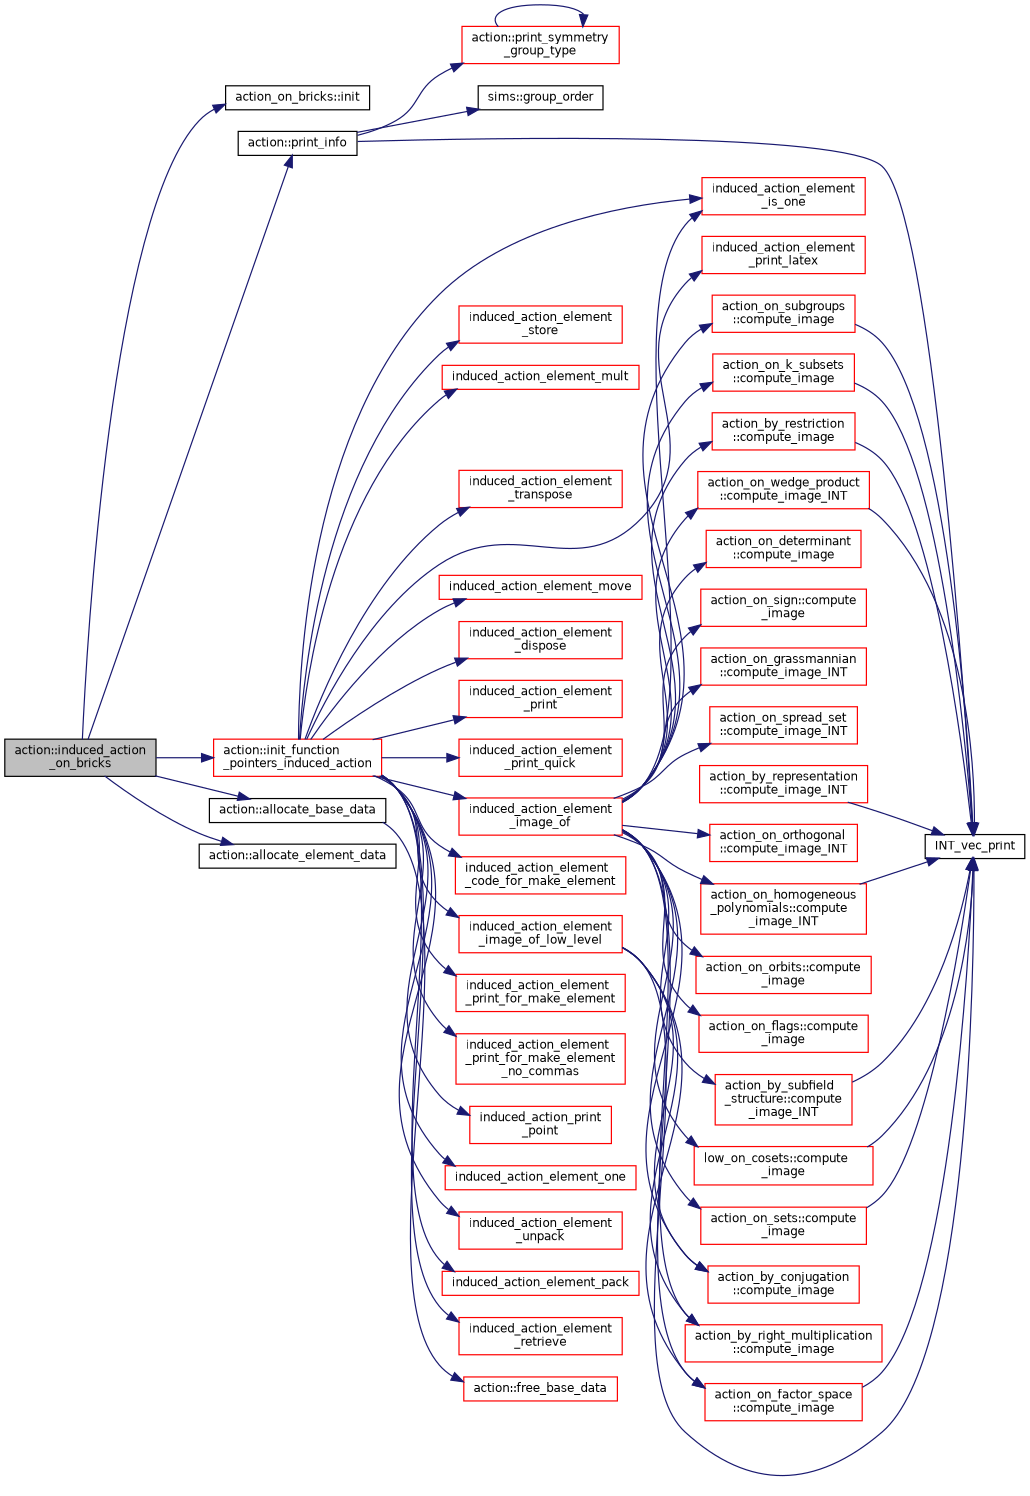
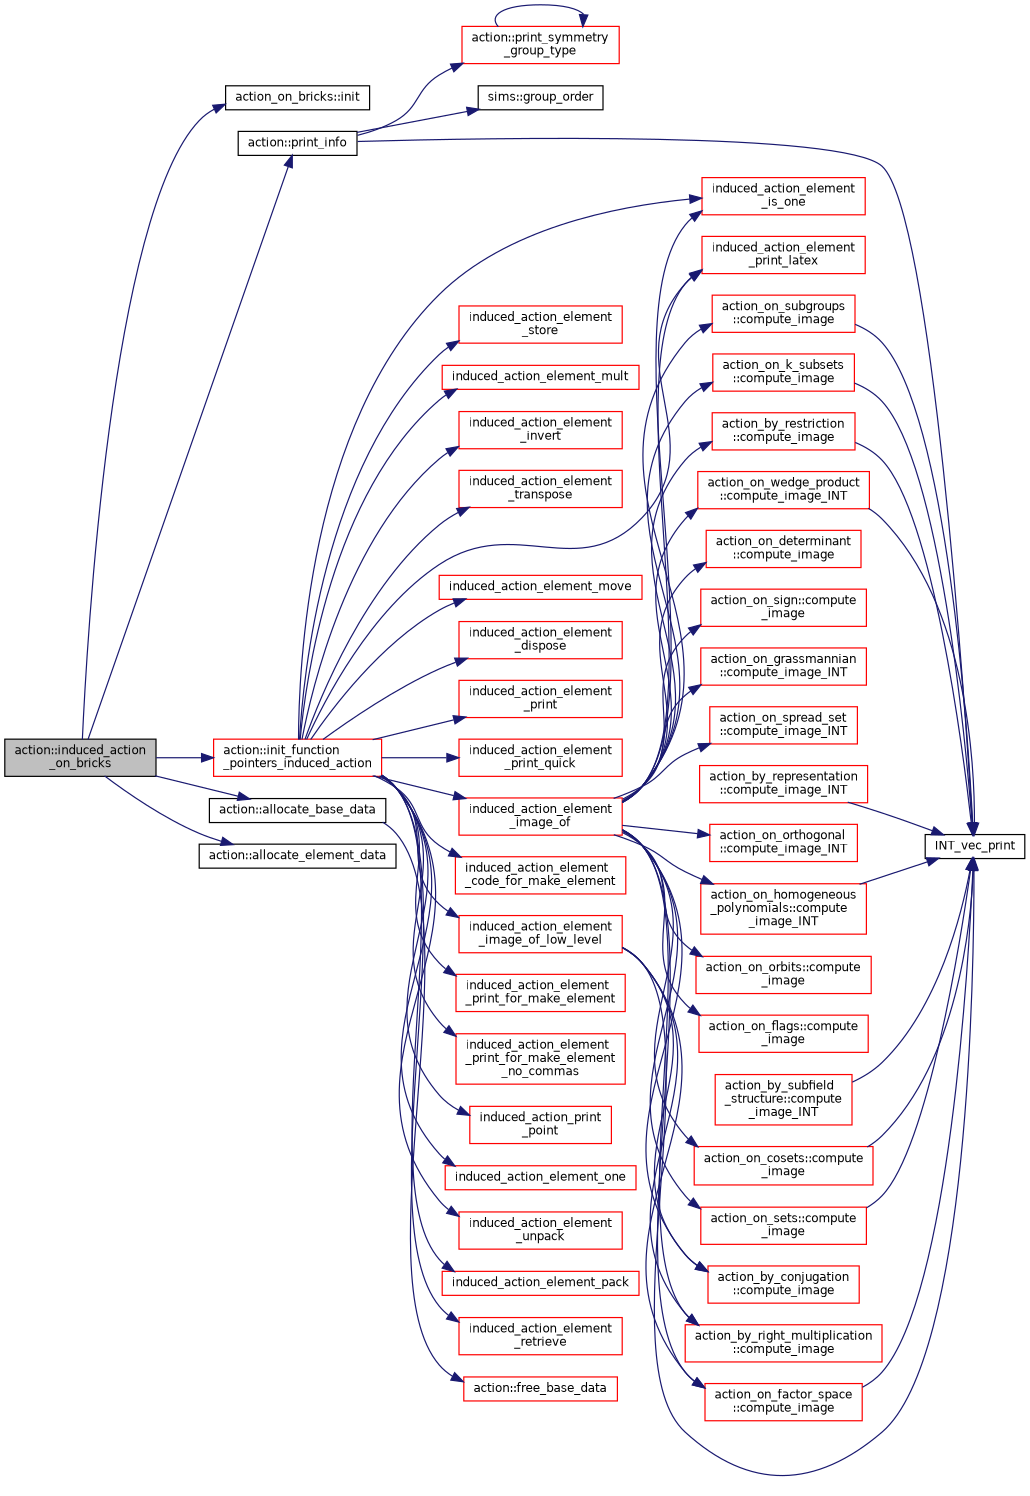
none -> (541, 430)
(665, 954) -> (664, 543)
(784, 1166) -> (784, 1166)
